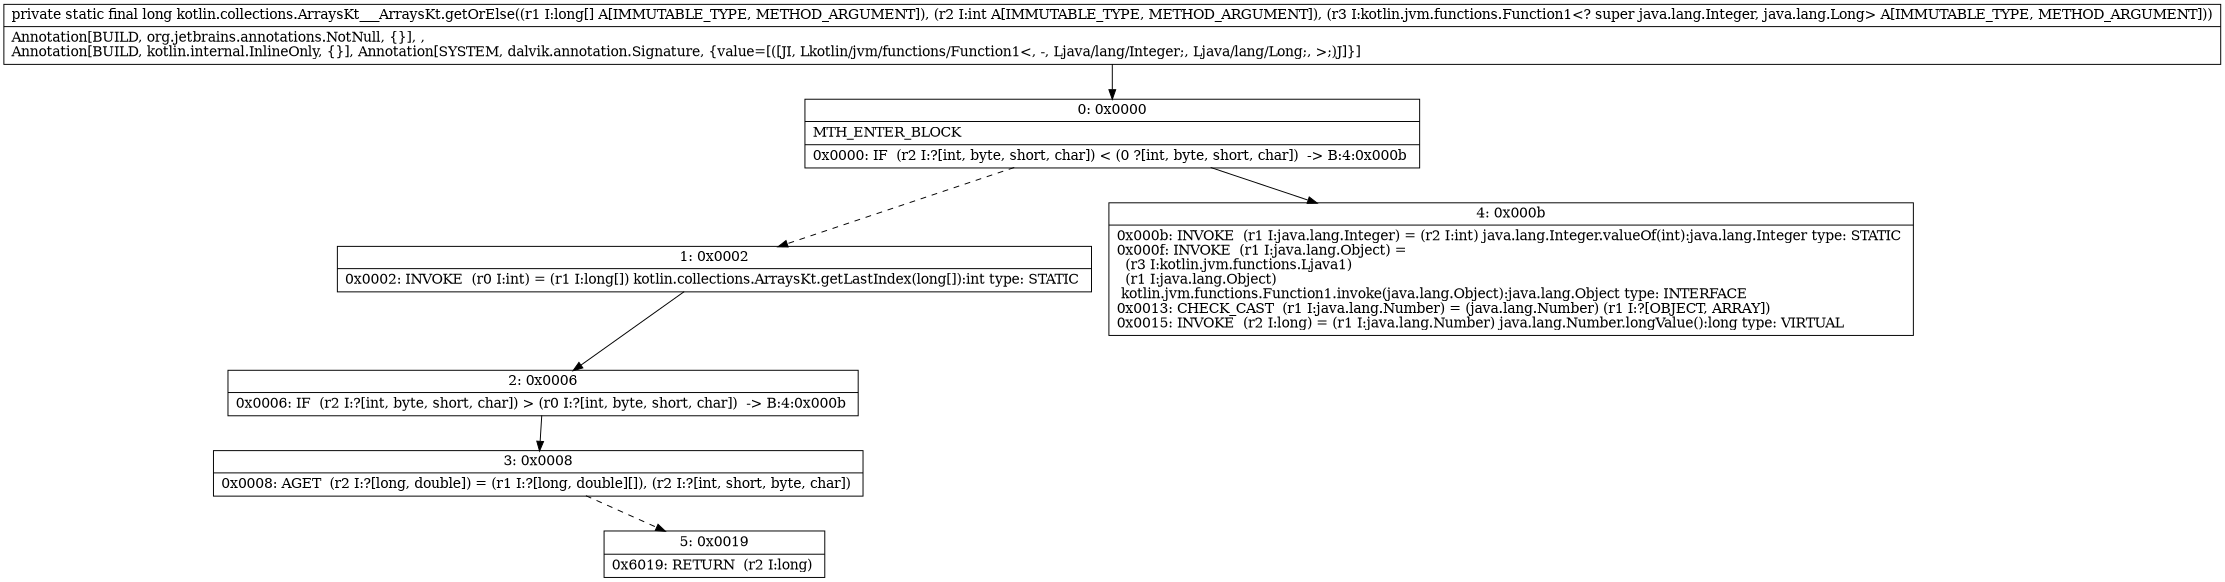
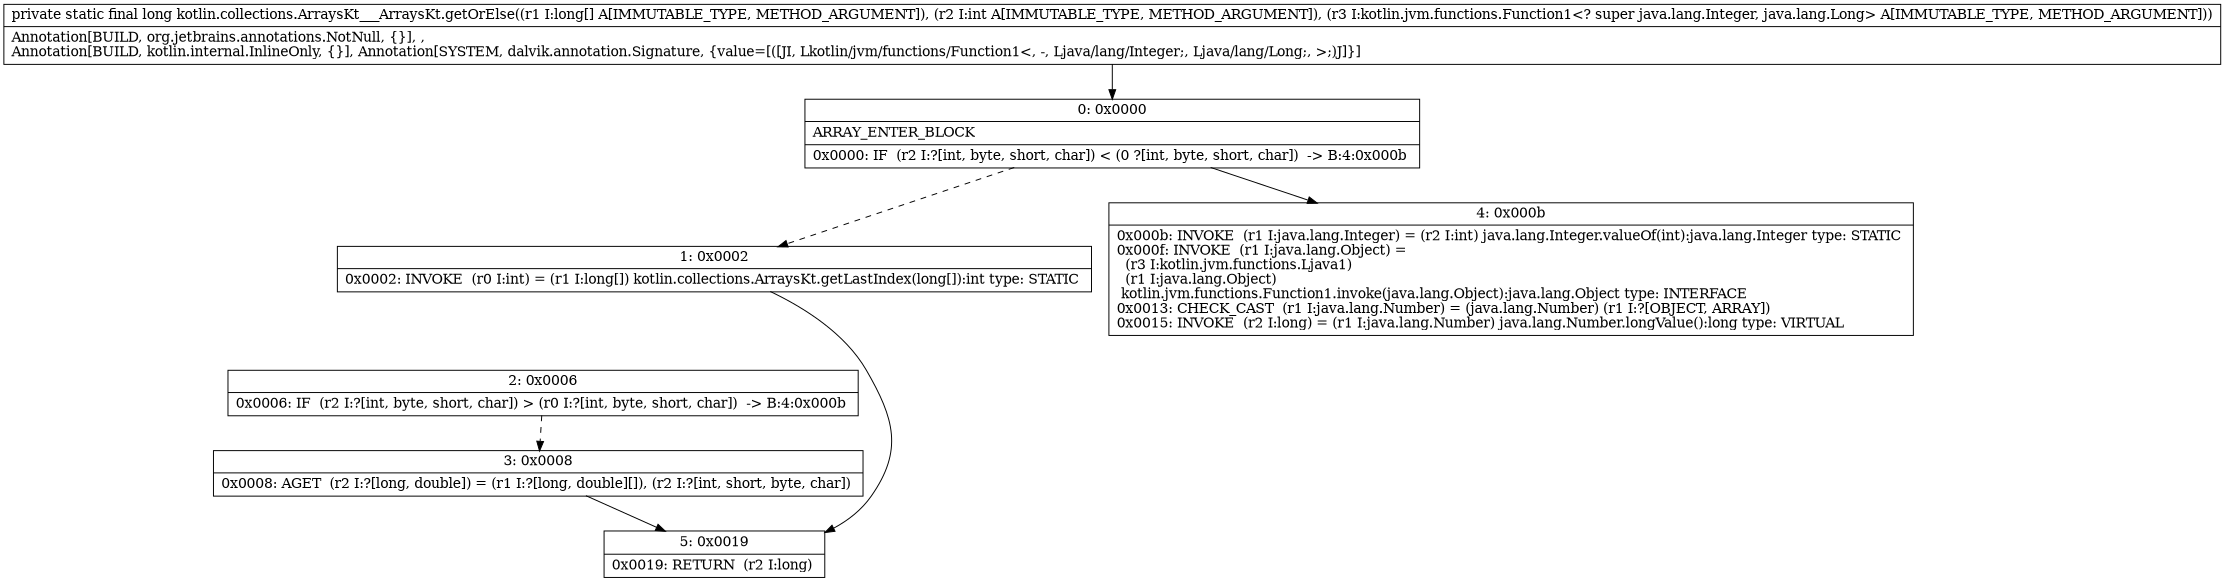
(887, 133) -> (894, 133)
(633, 328) -> (880, 397)
(541, 428) -> (541, 428)
(621, 512) -> (621, 512)
(714, 565) -> (714, 565)
